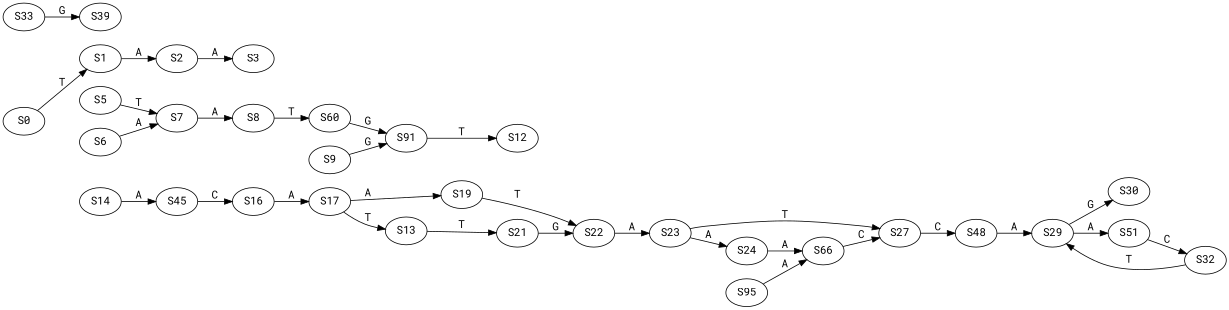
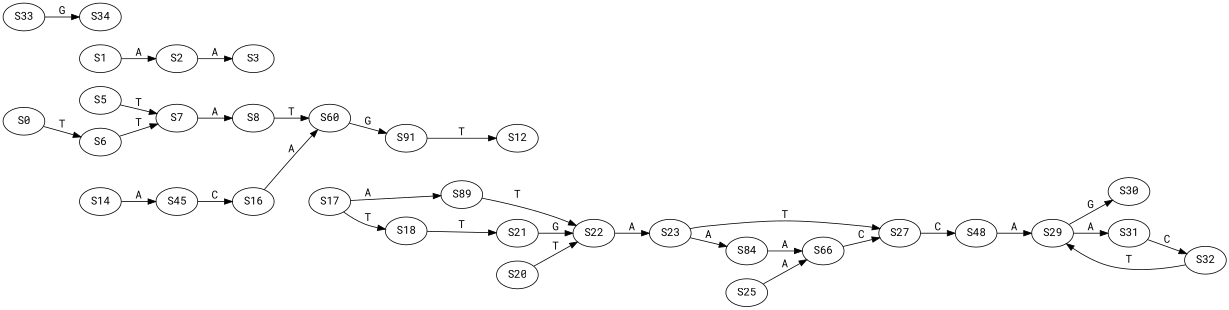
(100, 17) -> (100, 17)
(59, 93) -> (59, 131)
(139, 123) -> (139, 123)
(330, 160) -> none
(462, 195) -> (462, 195)
(288, 202) -> (288, 162)
(406, 231) -> (406, 231)
(1129, 233) -> (1129, 233)
(747, 251) -> (747, 251)
none -> (517, 275)
(747, 293) -> (747, 293)
